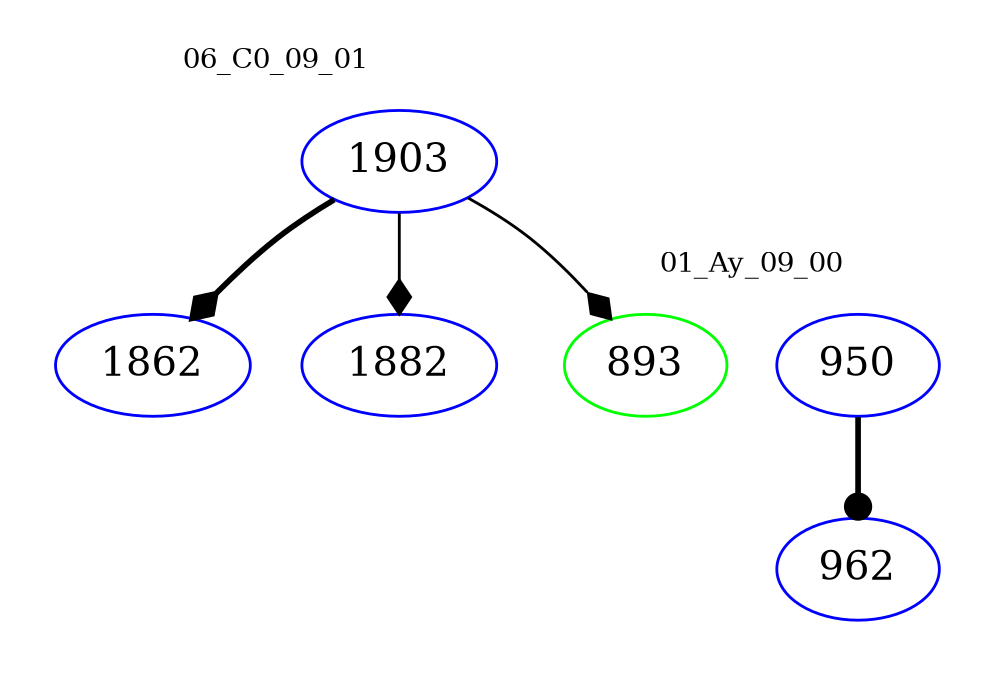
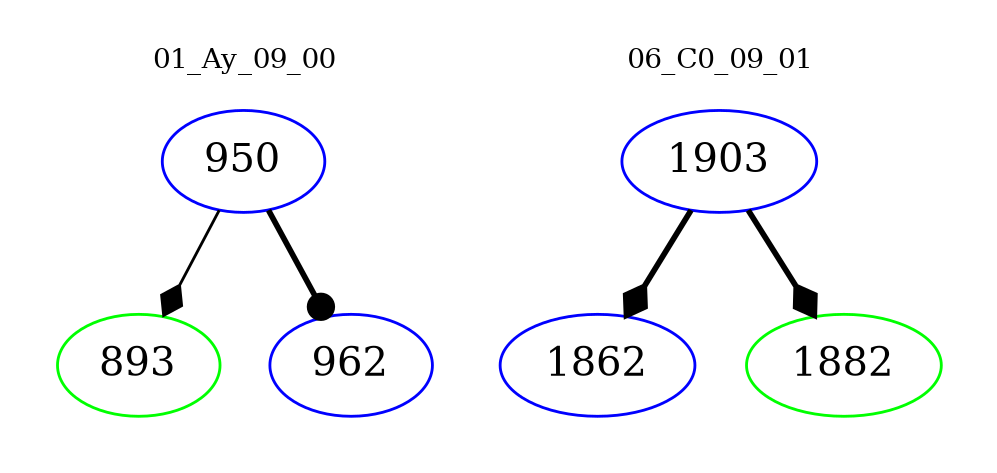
(501, 218) -> (199, 248)
(399, 247) -> (772, 248)
(399, 365) -> (844, 365)
